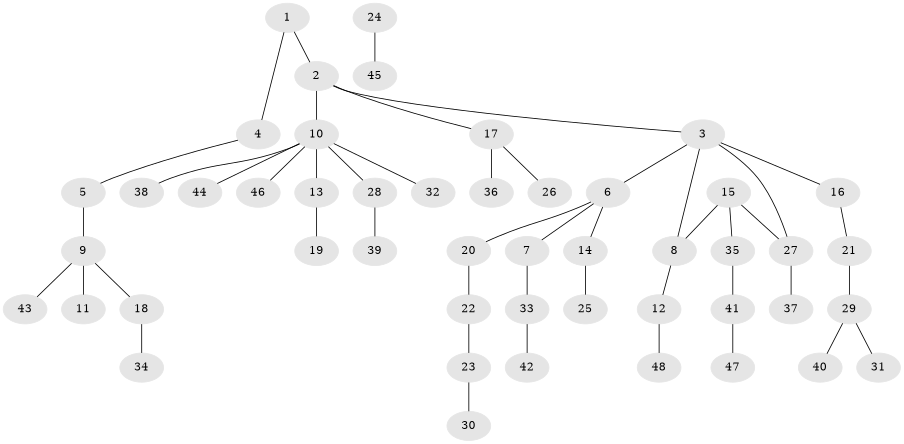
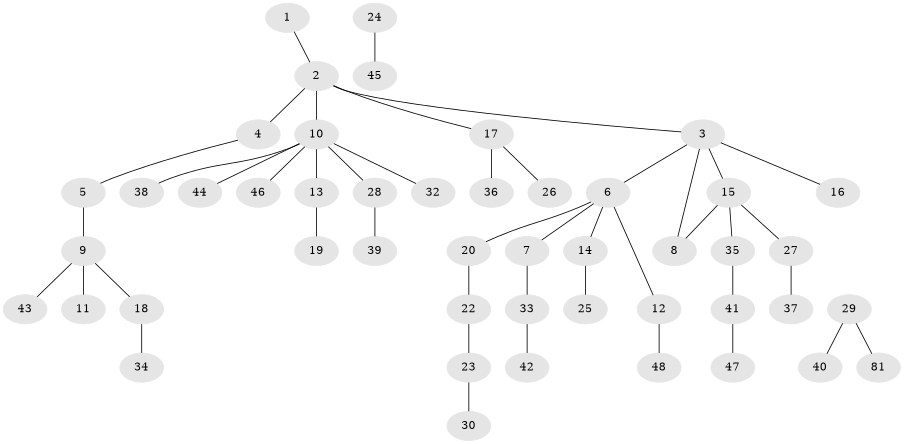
(273, 76) -> (288, 105)
(762, 184) -> (716, 164)
(849, 251) -> none
(667, 280) -> (634, 251)
(879, 368) -> (879, 368)
